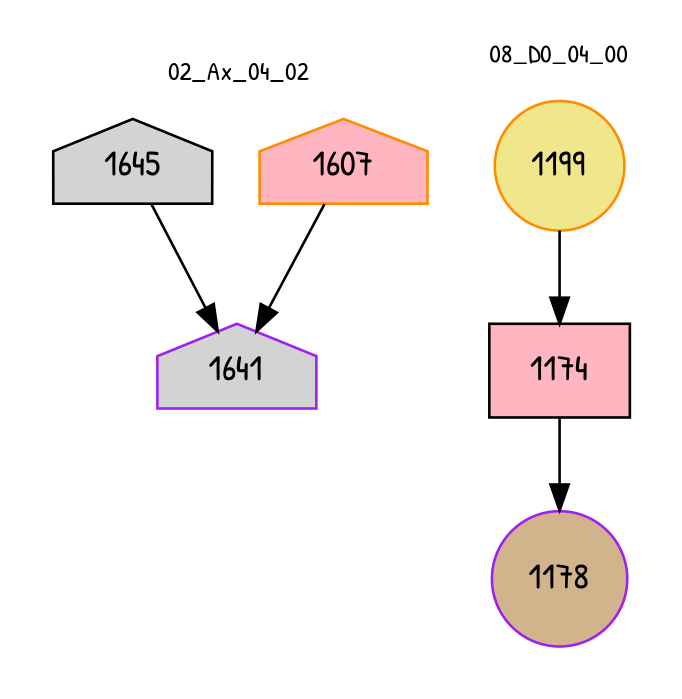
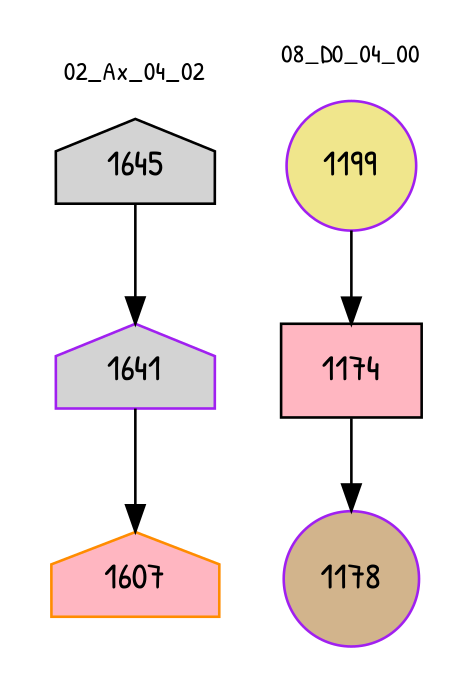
(560, 166) -> (351, 166)
(297, 256) -> (135, 457)
